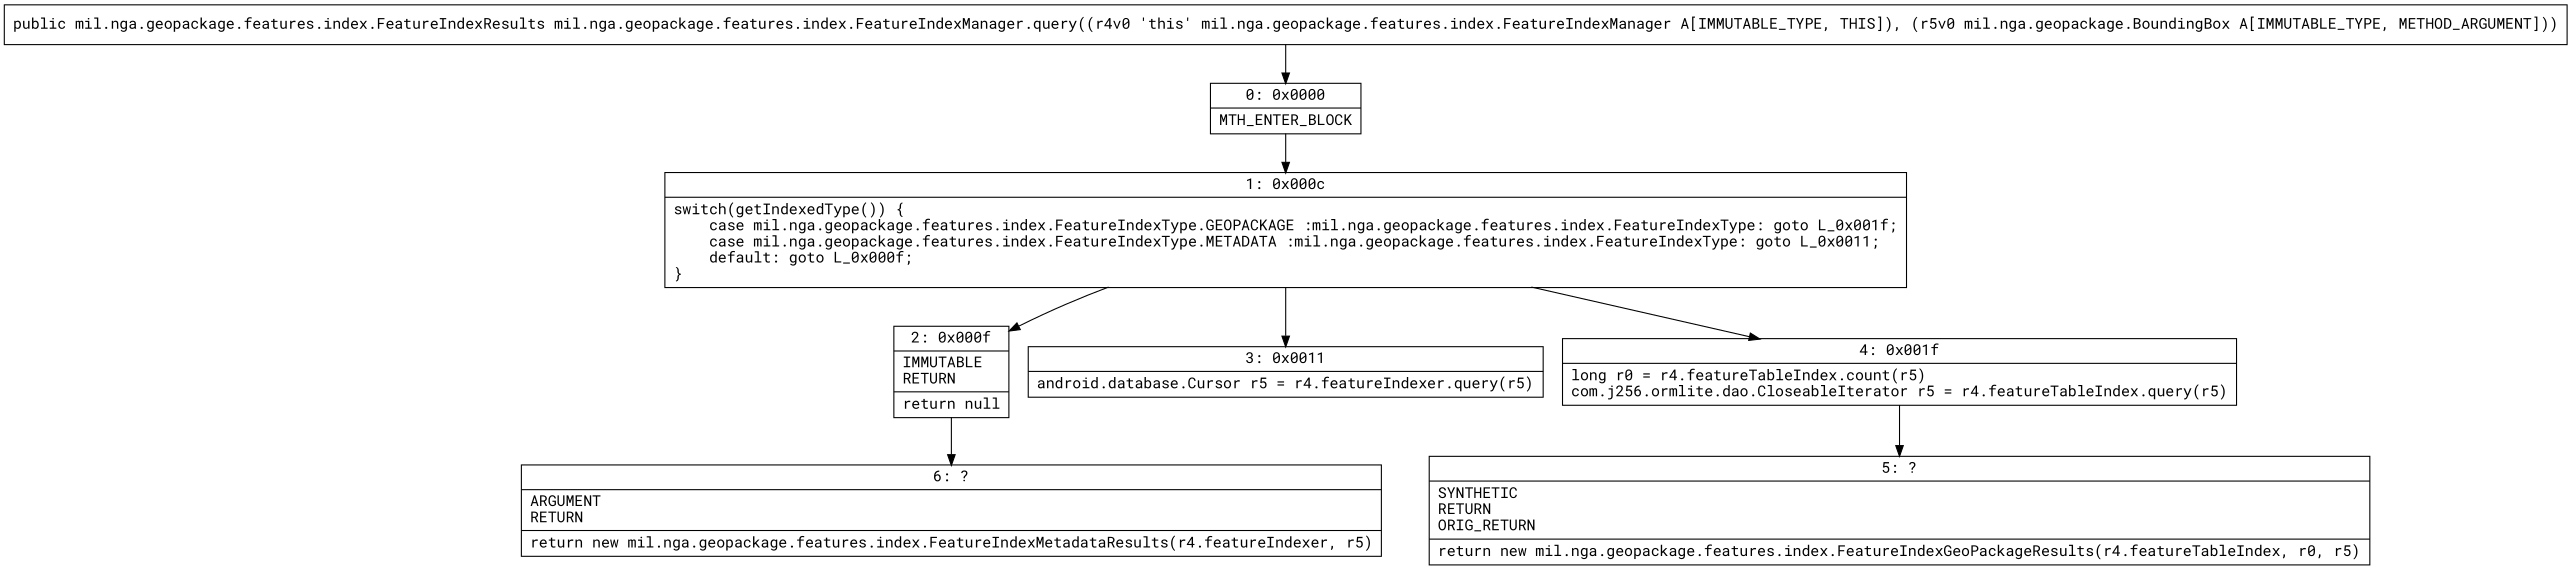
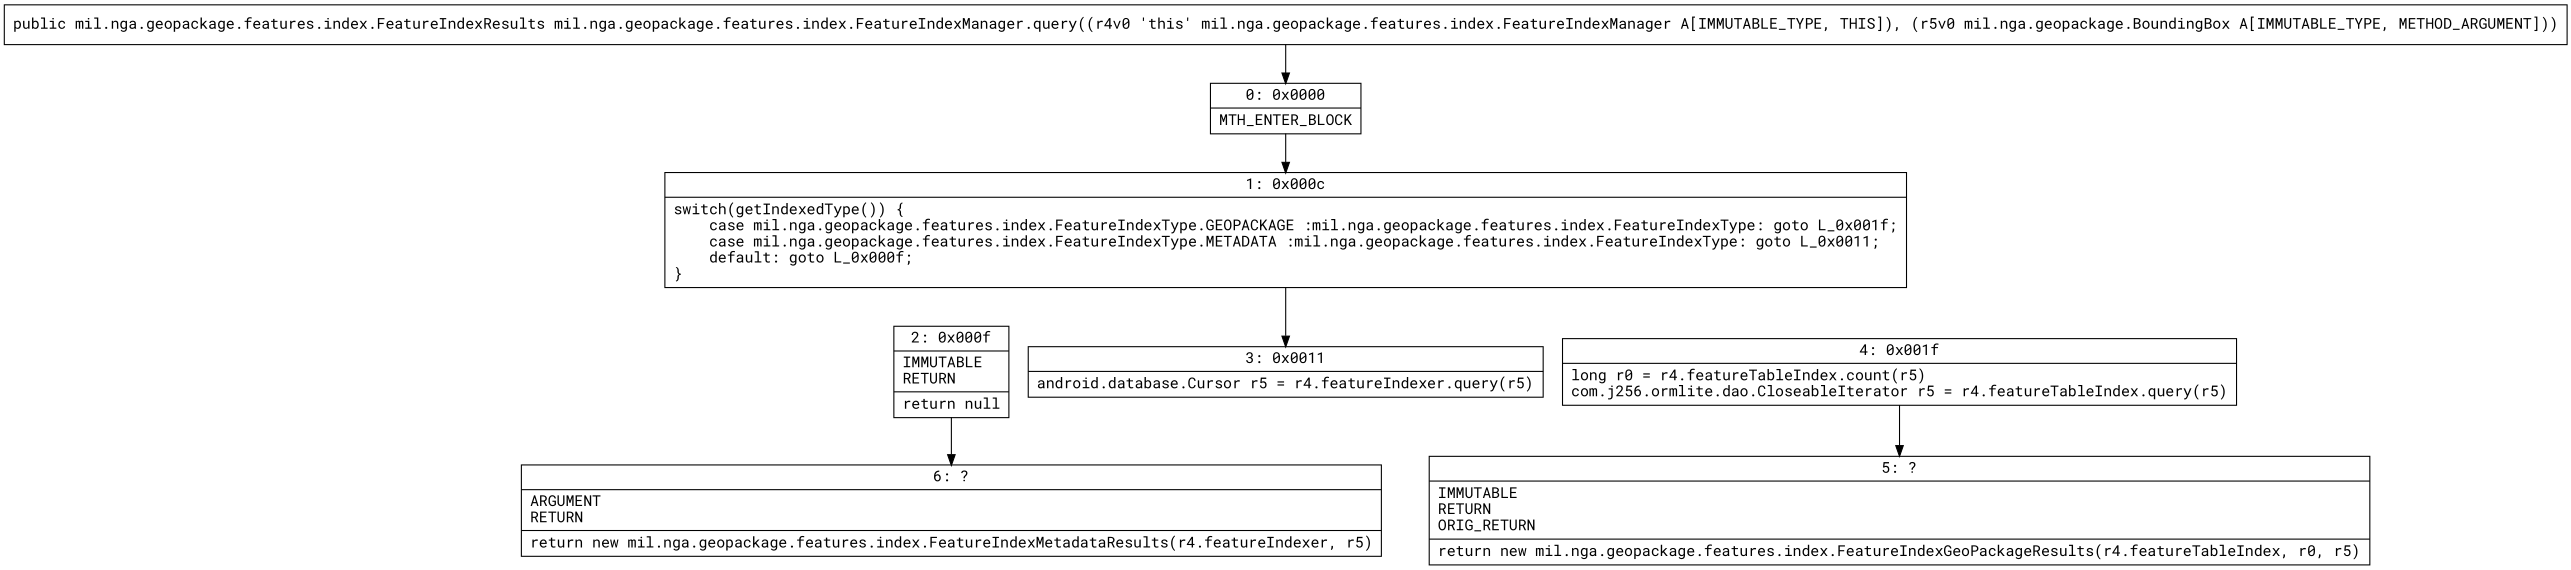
(1063, 305) -> none
(1640, 312) -> none
(1478, 493) -> (1478, 493)
